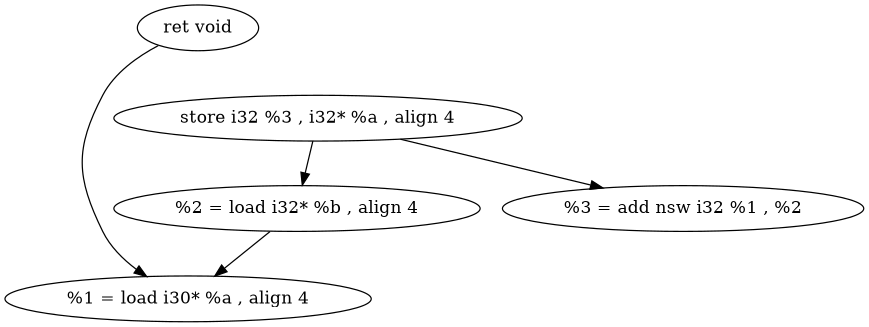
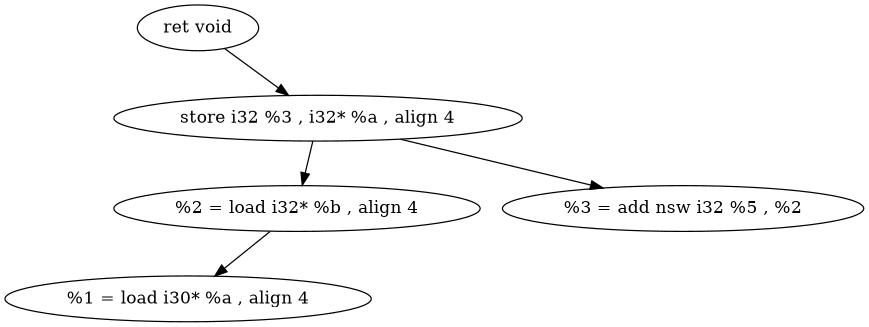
(83, 151) -> (252, 68)
(683, 209) -> (683, 209)
